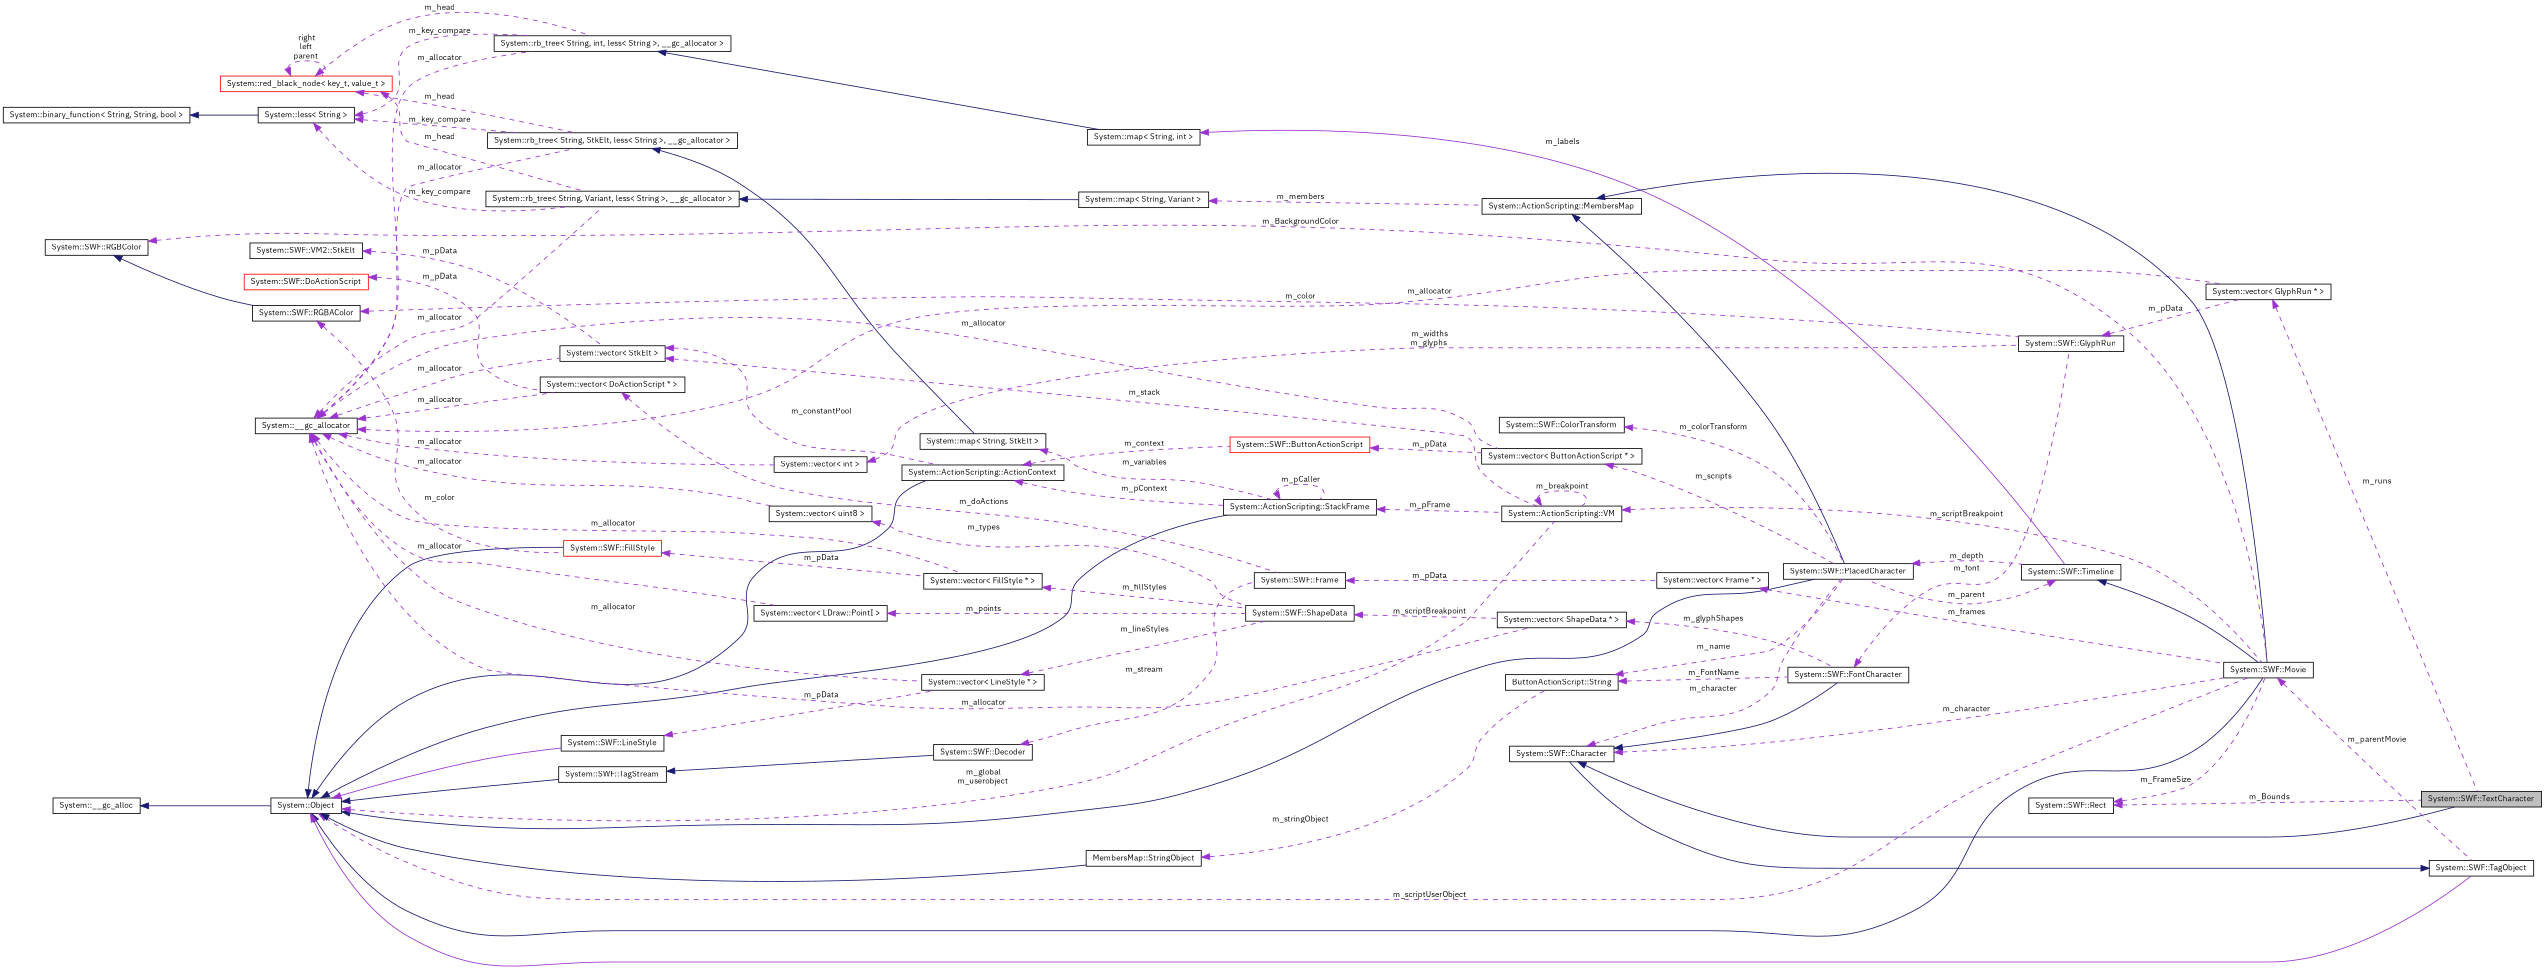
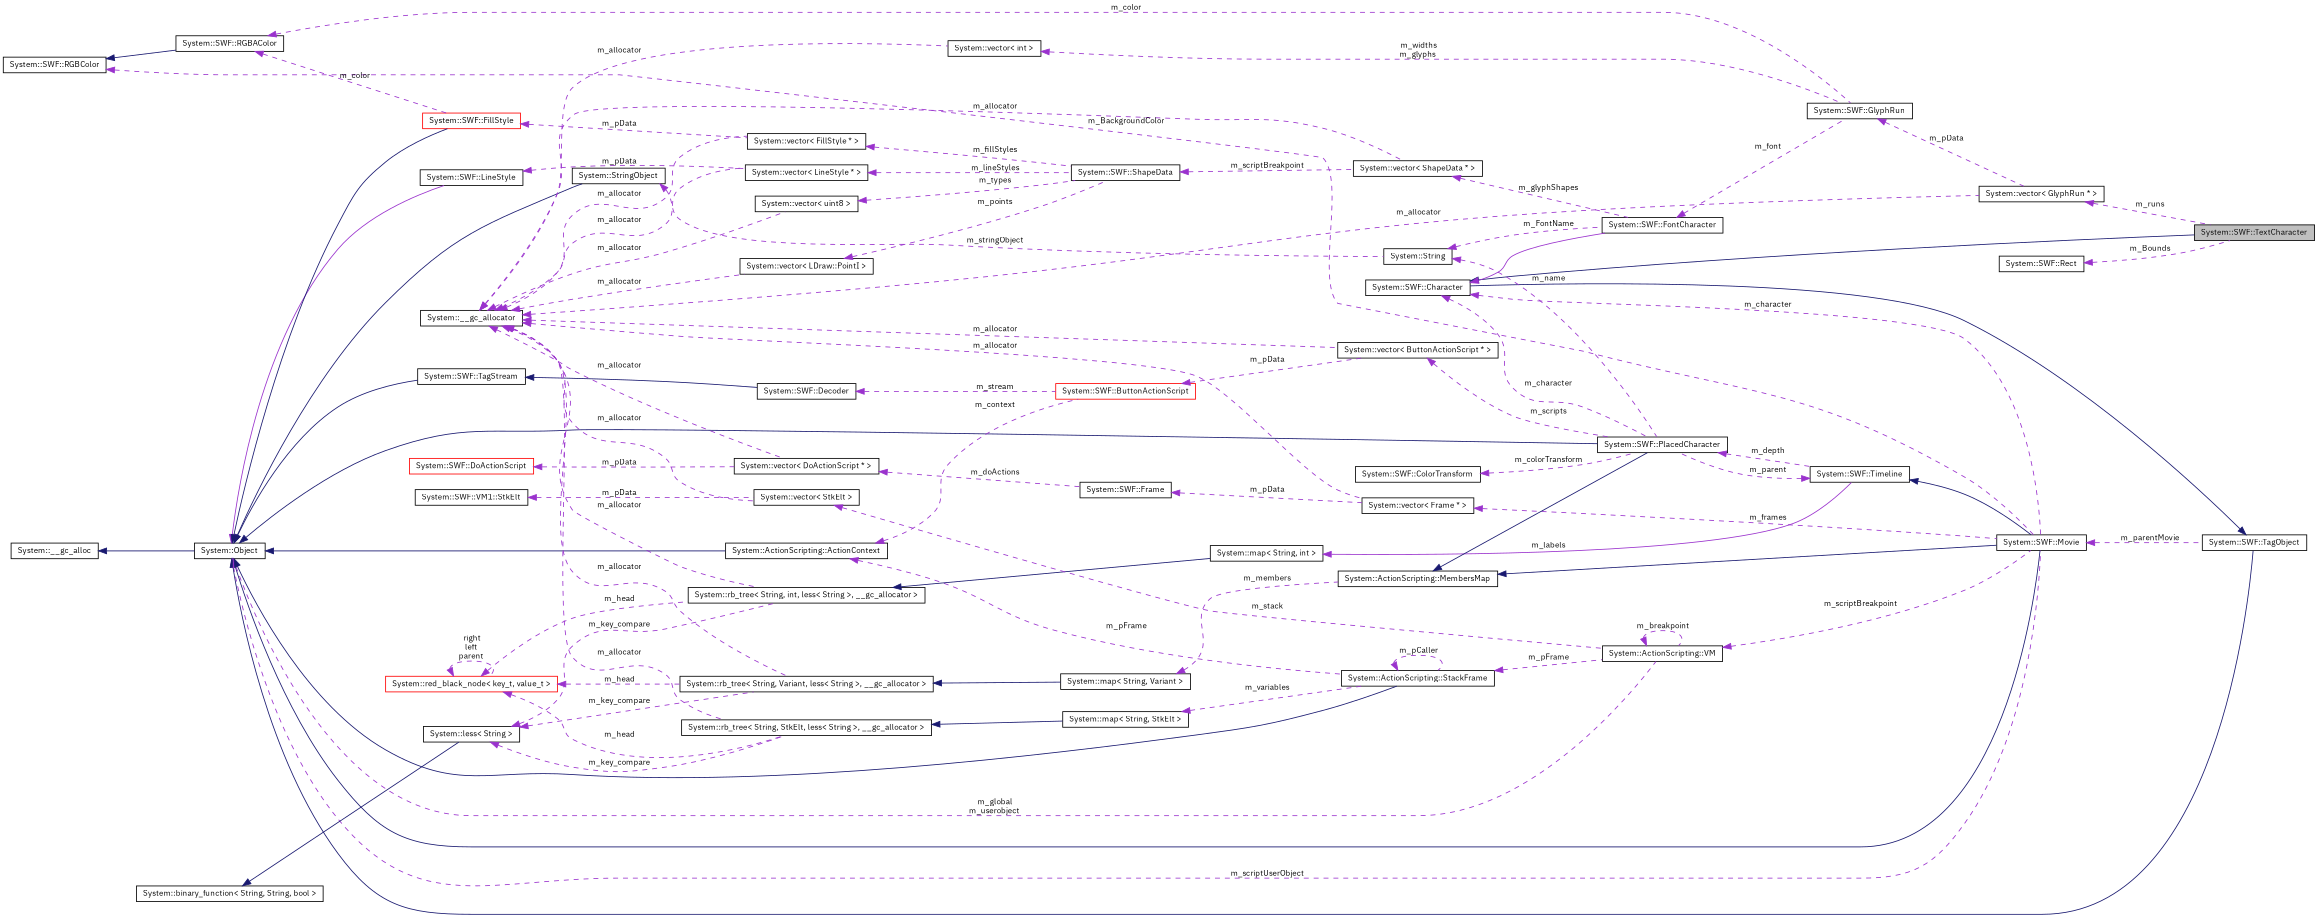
(306, 251) -> (472, 497)
none -> (968, 352)
(784, 438) -> none
(1144, 489) -> (1126, 626)
(1562, 682) -> (1418, 257)
(1185, 697) -> (960, 391)
(1735, 730) -> (1537, 247)
(2214, 765) -> none
(1144, 858) -> (619, 176)
(1372, 962) -> (1254, 914)
